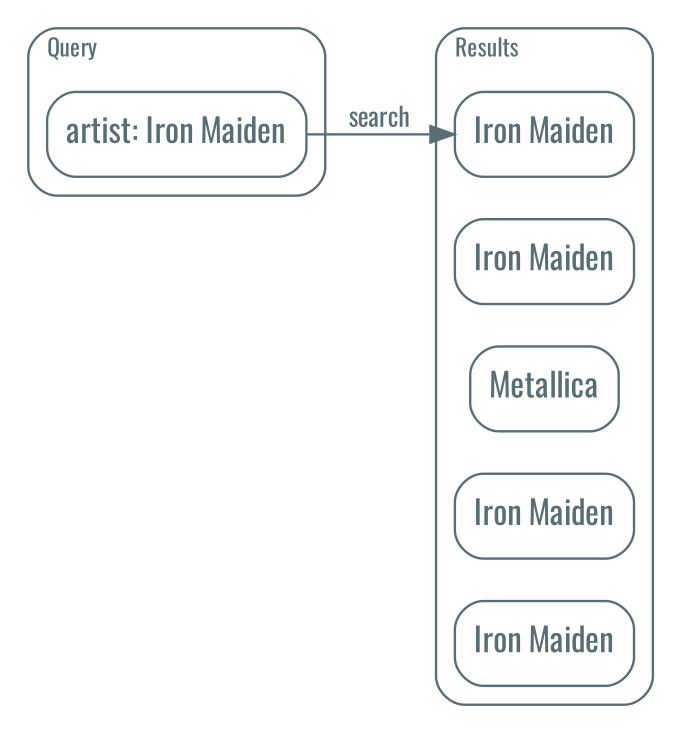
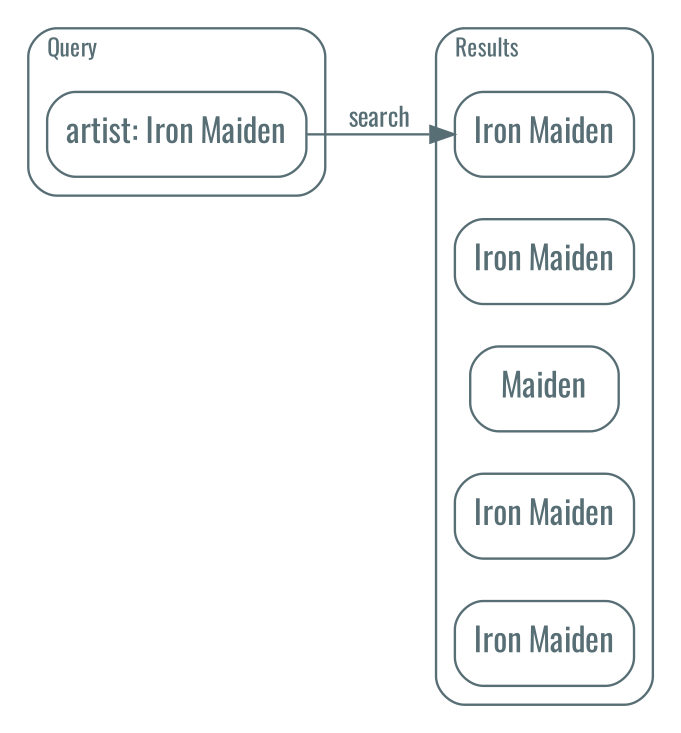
(544, 389) -> (544, 389)
